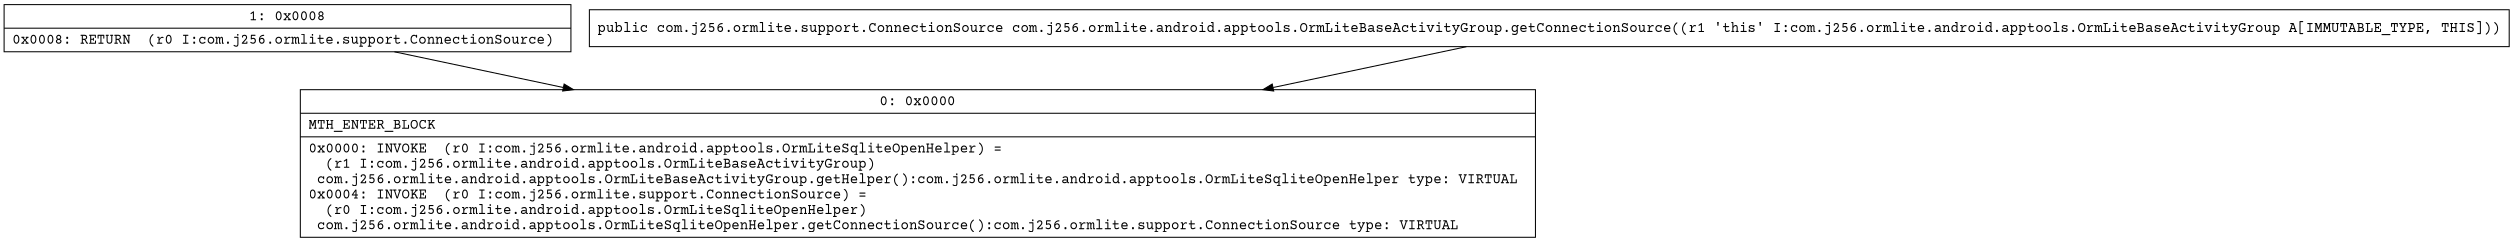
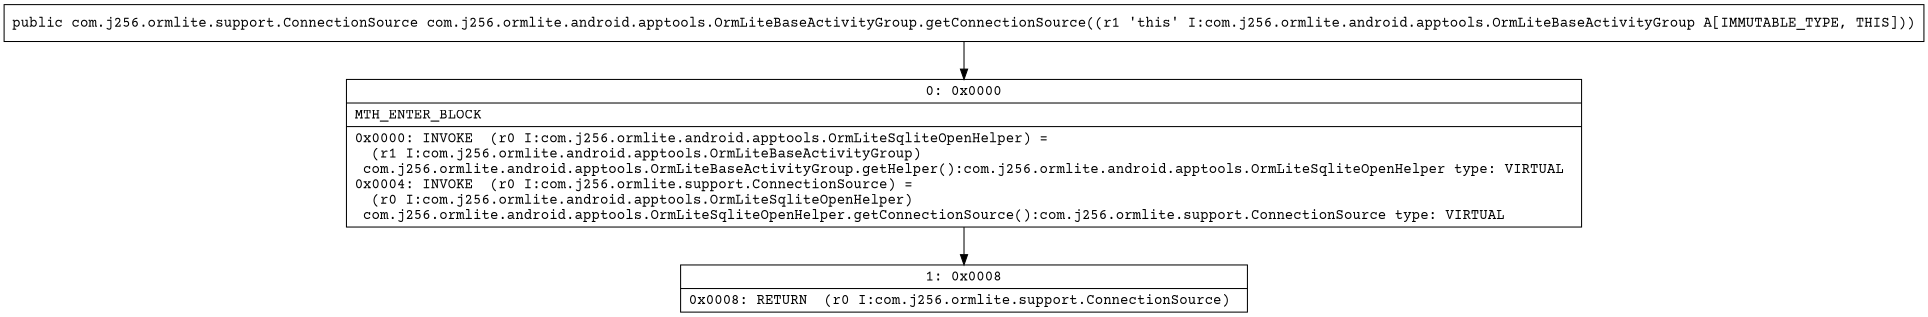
(479, 70) -> (964, 241)
